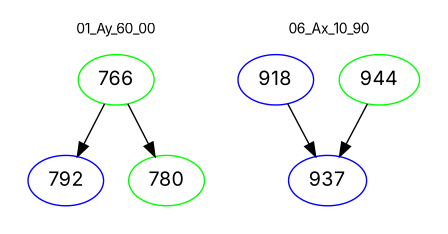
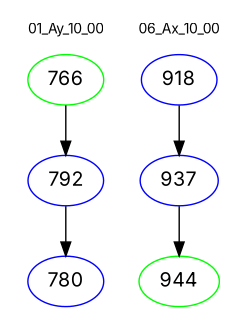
(116, 30) -> (66, 30)
(329, 30) -> (179, 30)
(138, 124) -> (66, 224)
(357, 124) -> (179, 224)
(167, 181) -> (66, 281)
